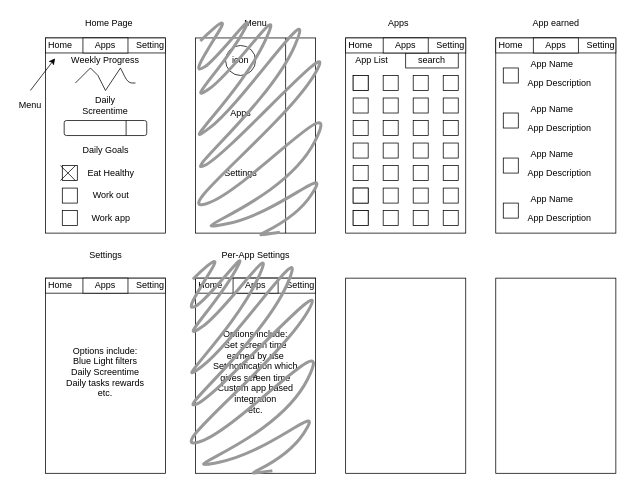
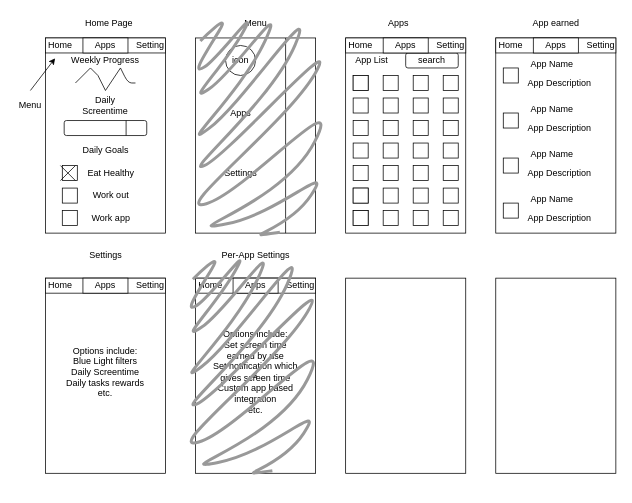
(432, 60) -> (432, 60)
